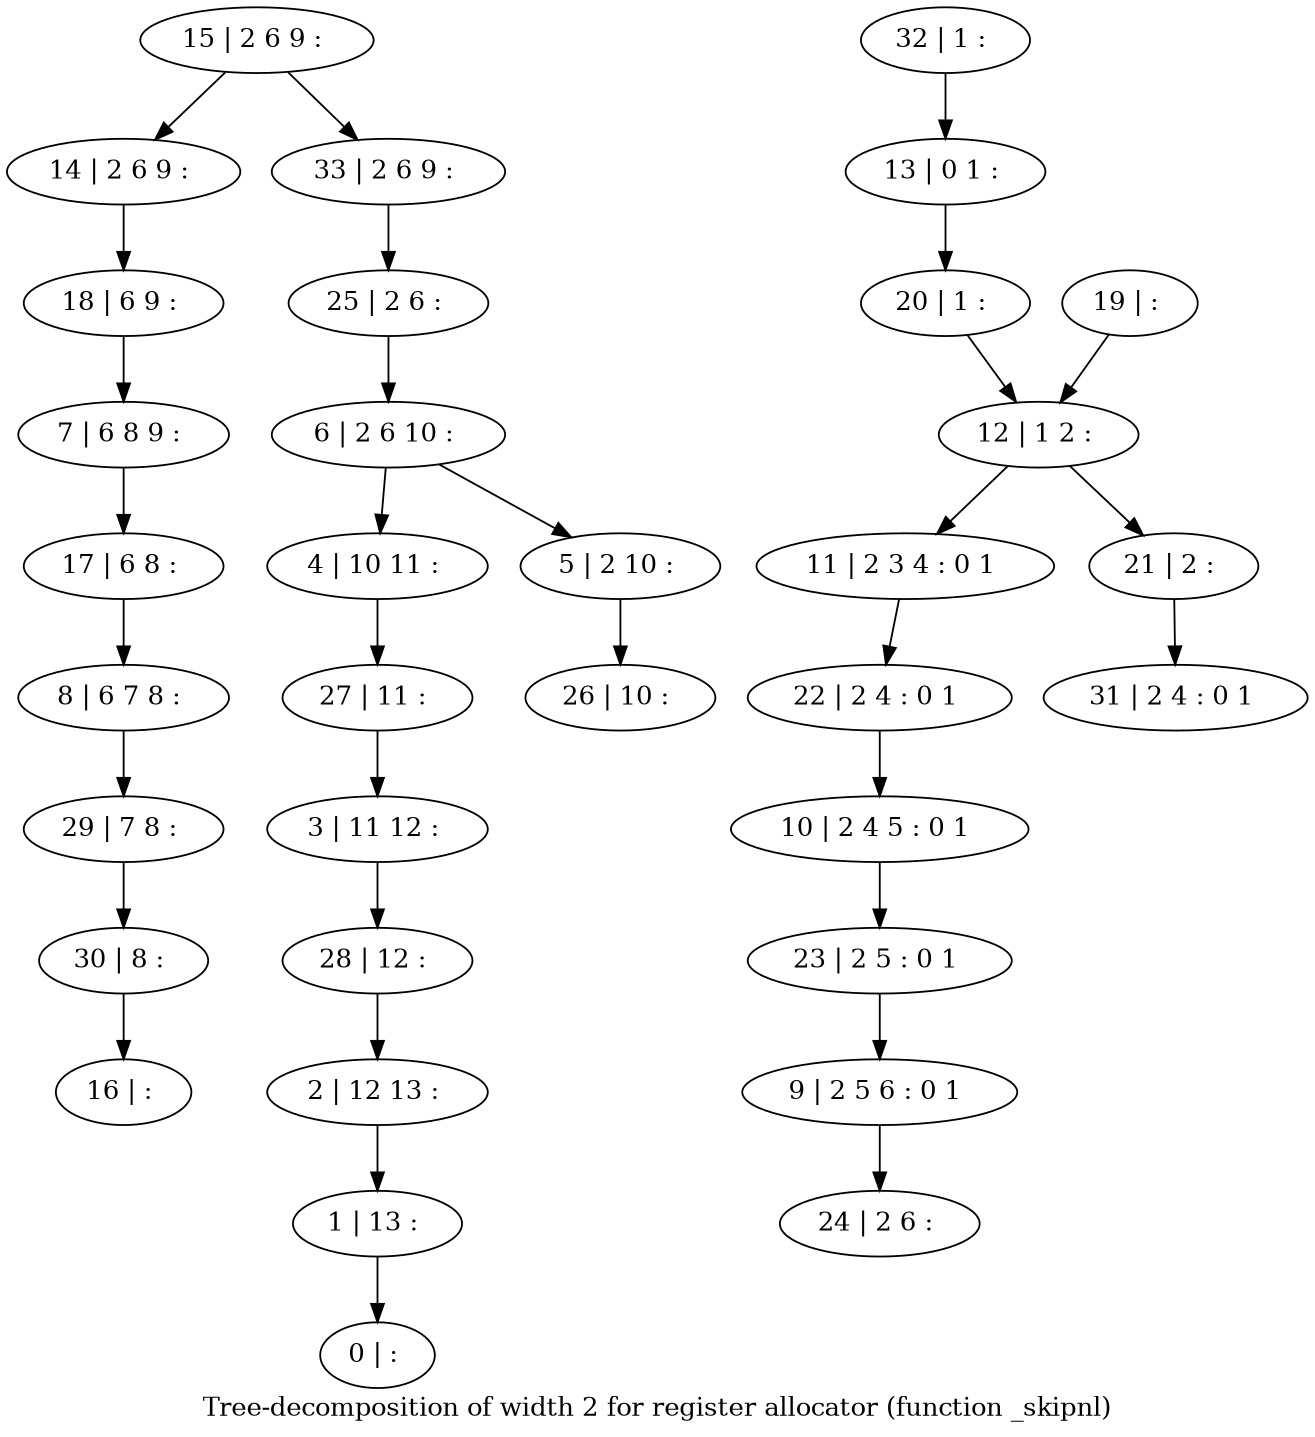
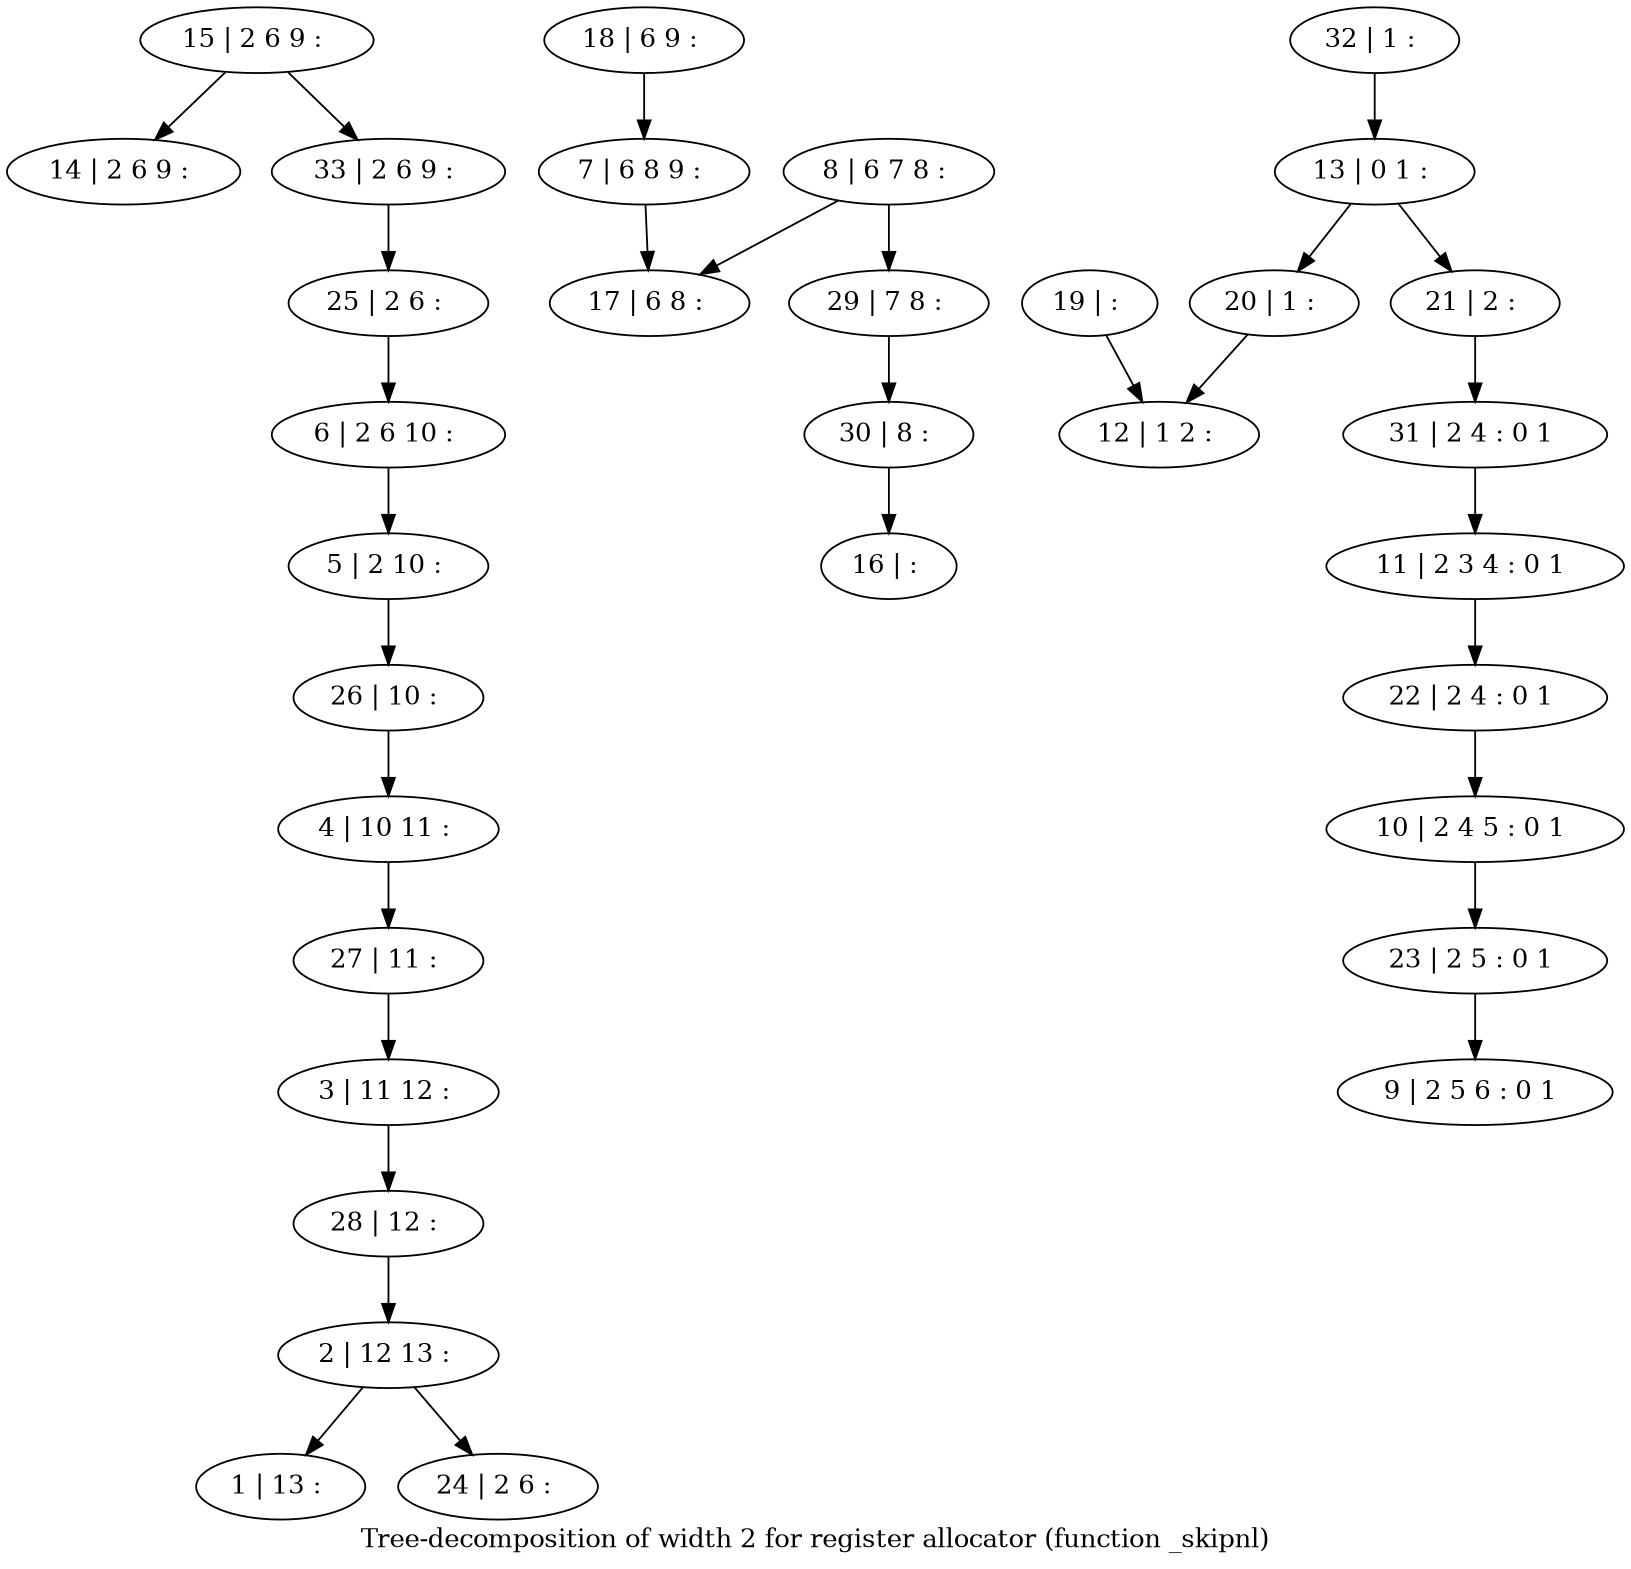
(124, 228) -> none
(384, 491) -> (388, 754)
(979, 494) -> (1475, 491)
(1100, 494) -> (1419, 230)
(124, 623) -> (777, 233)
(880, 1149) -> (437, 1414)
(377, 1355) -> none
